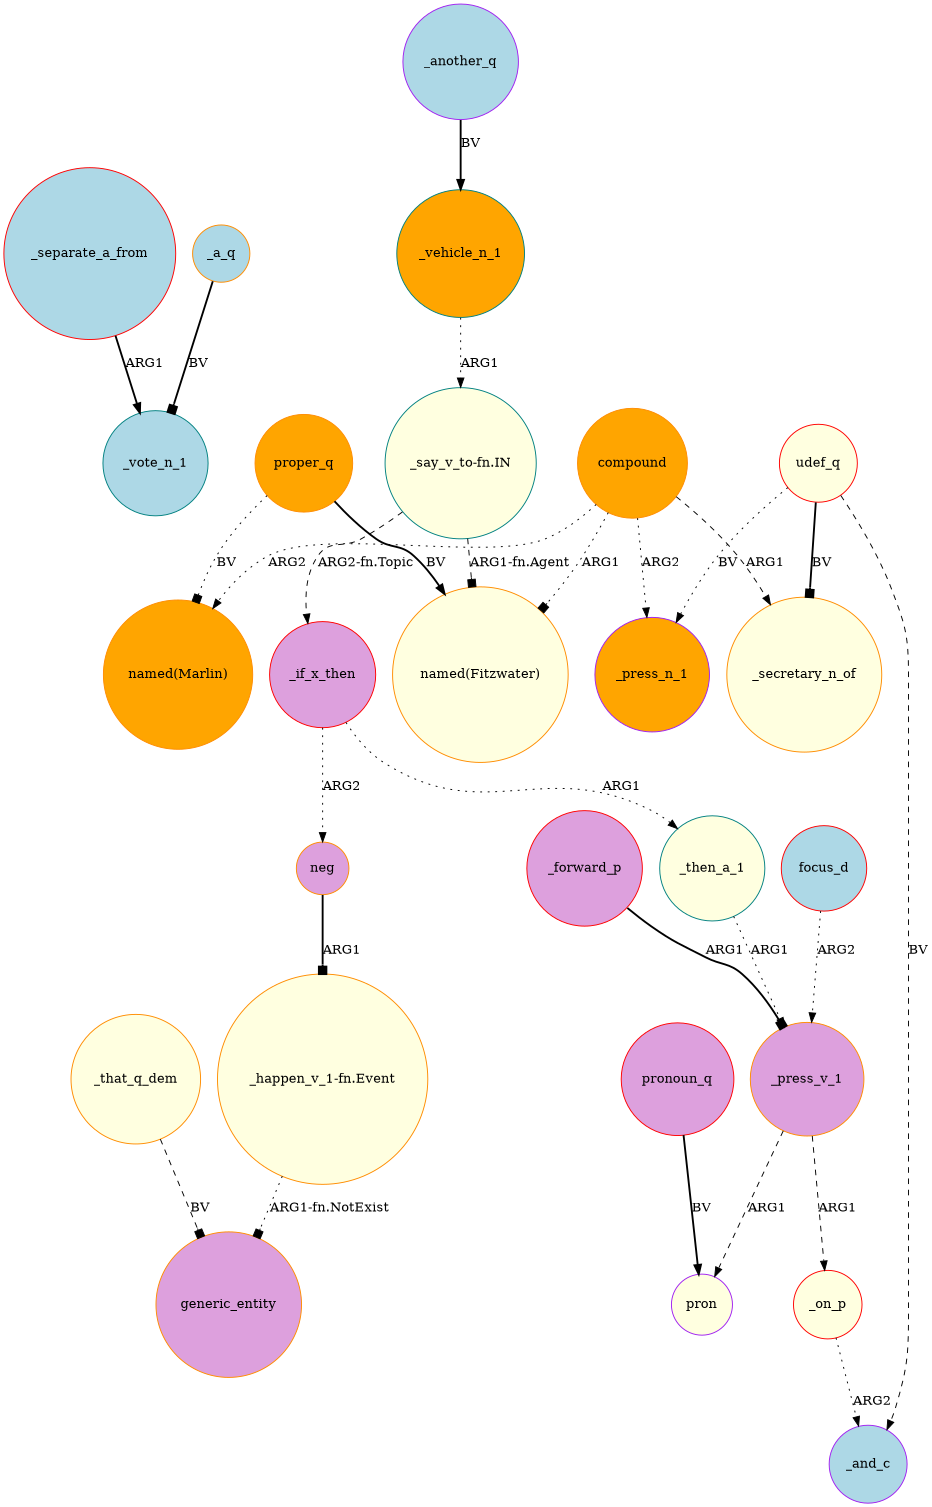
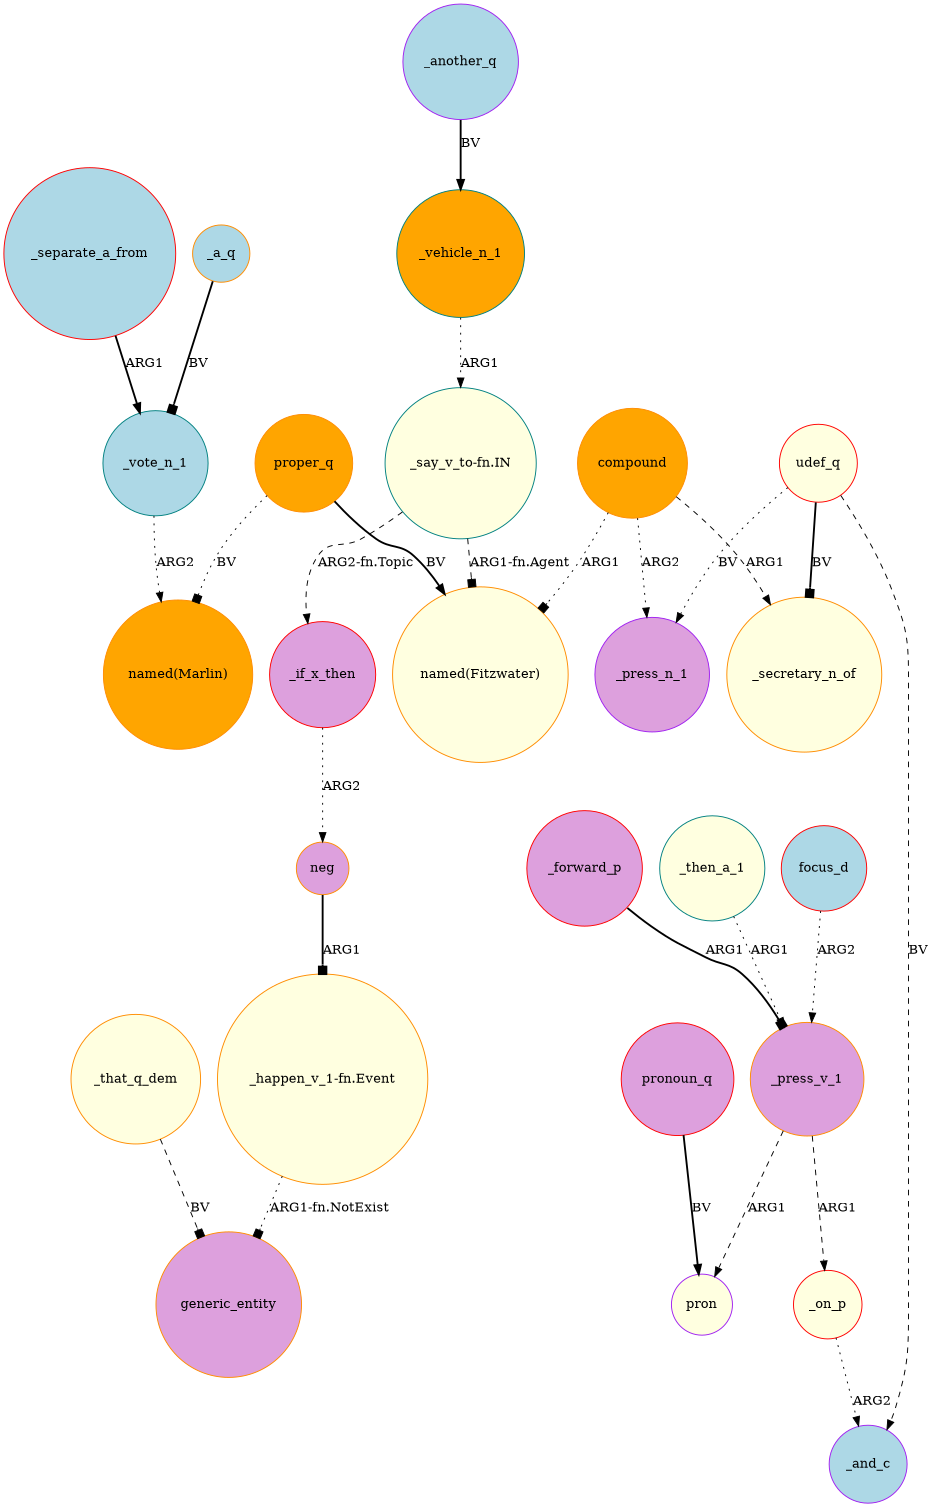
(414, 545) -> (155, 554)
(652, 675) -> (652, 675)
(500, 791) -> none
